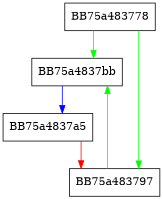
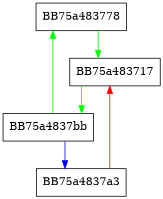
(94, 41) -> (53, 76)
(48, 127) -> (81, 182)
(115, 182) -> (115, 72)
